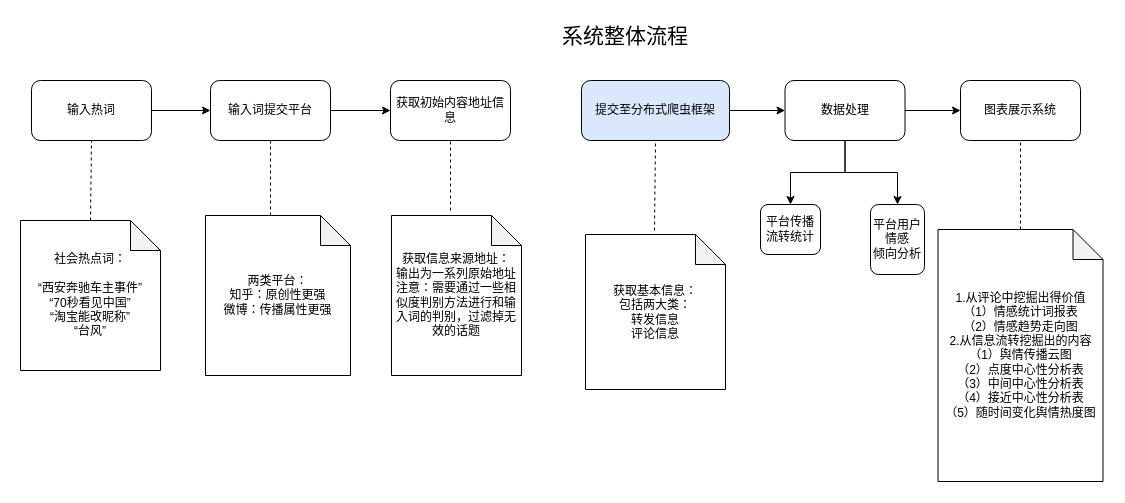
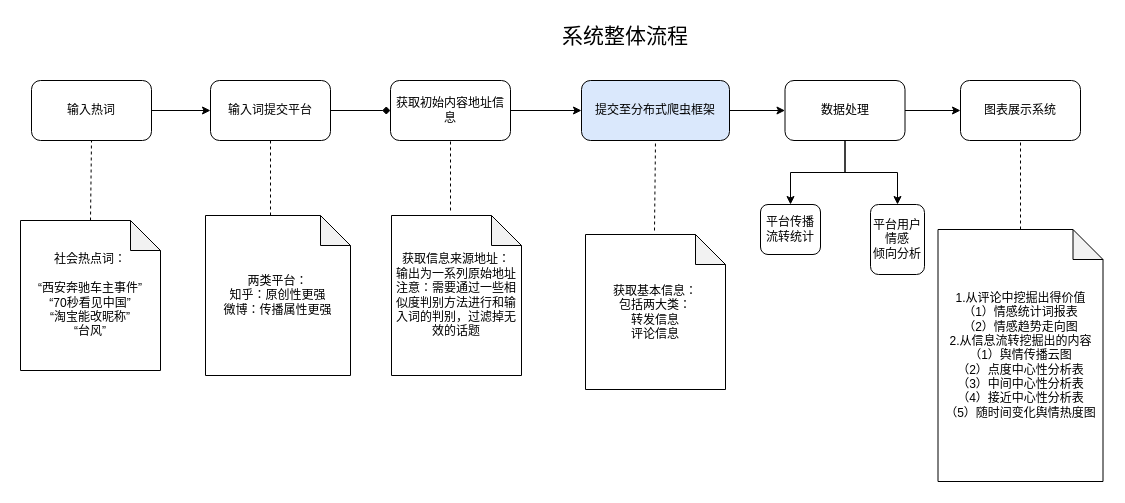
(382, 111) -> (382, 111)
none -> (543, 111)
